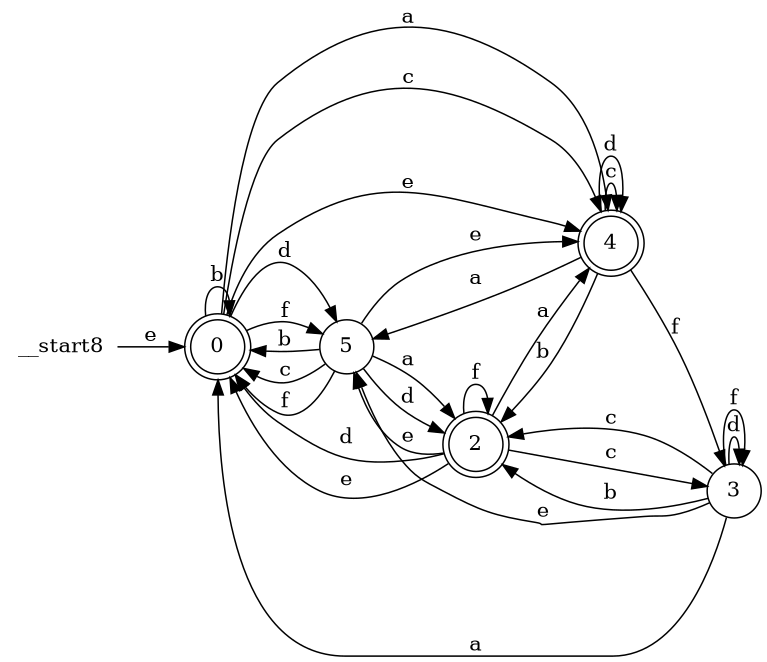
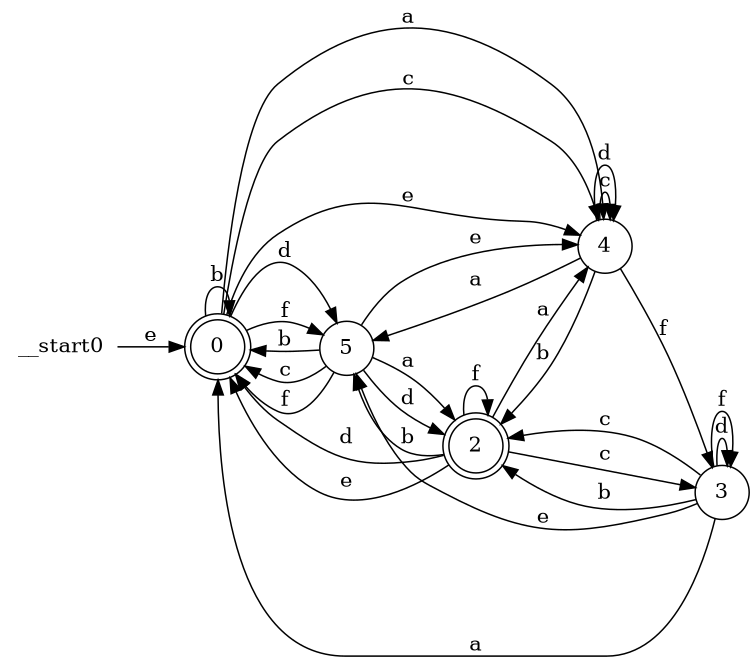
(611, 243) -> (605, 246)
(62, 347) -> (62, 347)
(408, 436) -> (408, 438)
